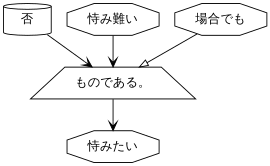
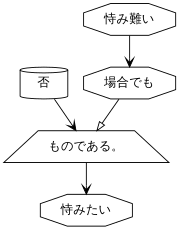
(113, 47) -> (130, 47)
